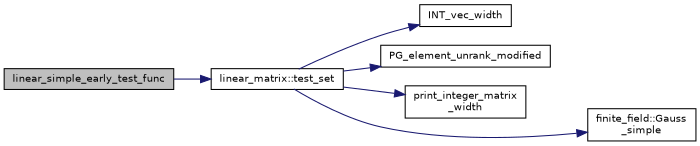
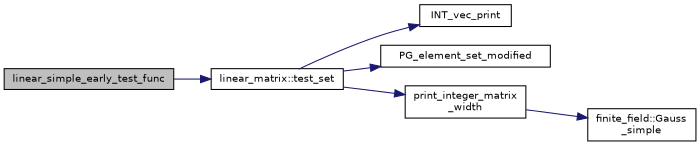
(466, 16) -> (466, 16)
(466, 56) -> (466, 56)
(431, 135) -> (552, 113)
